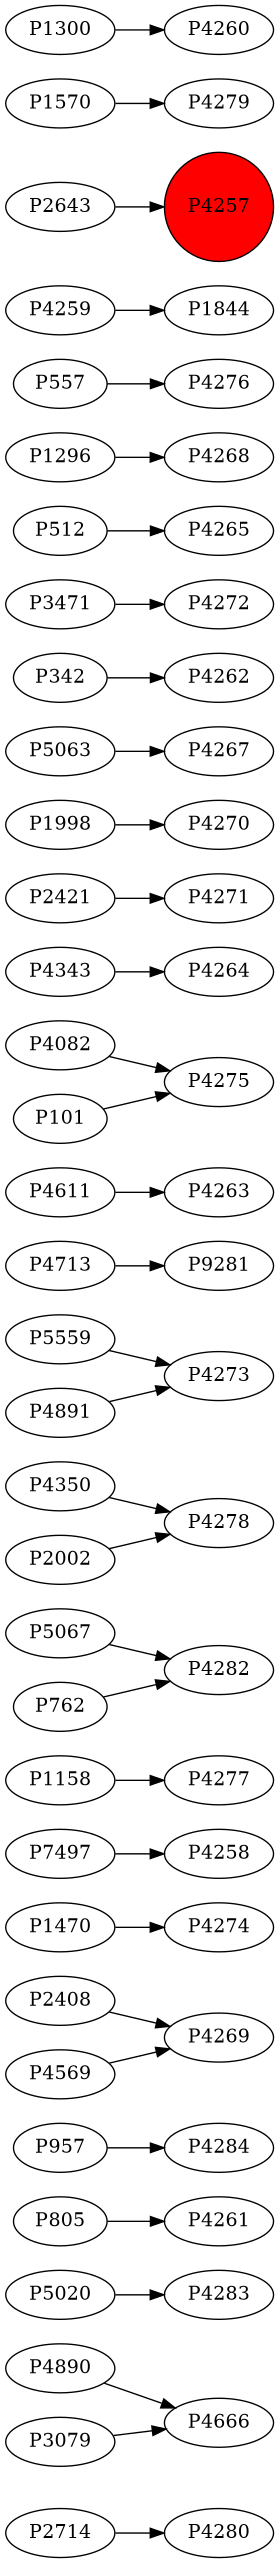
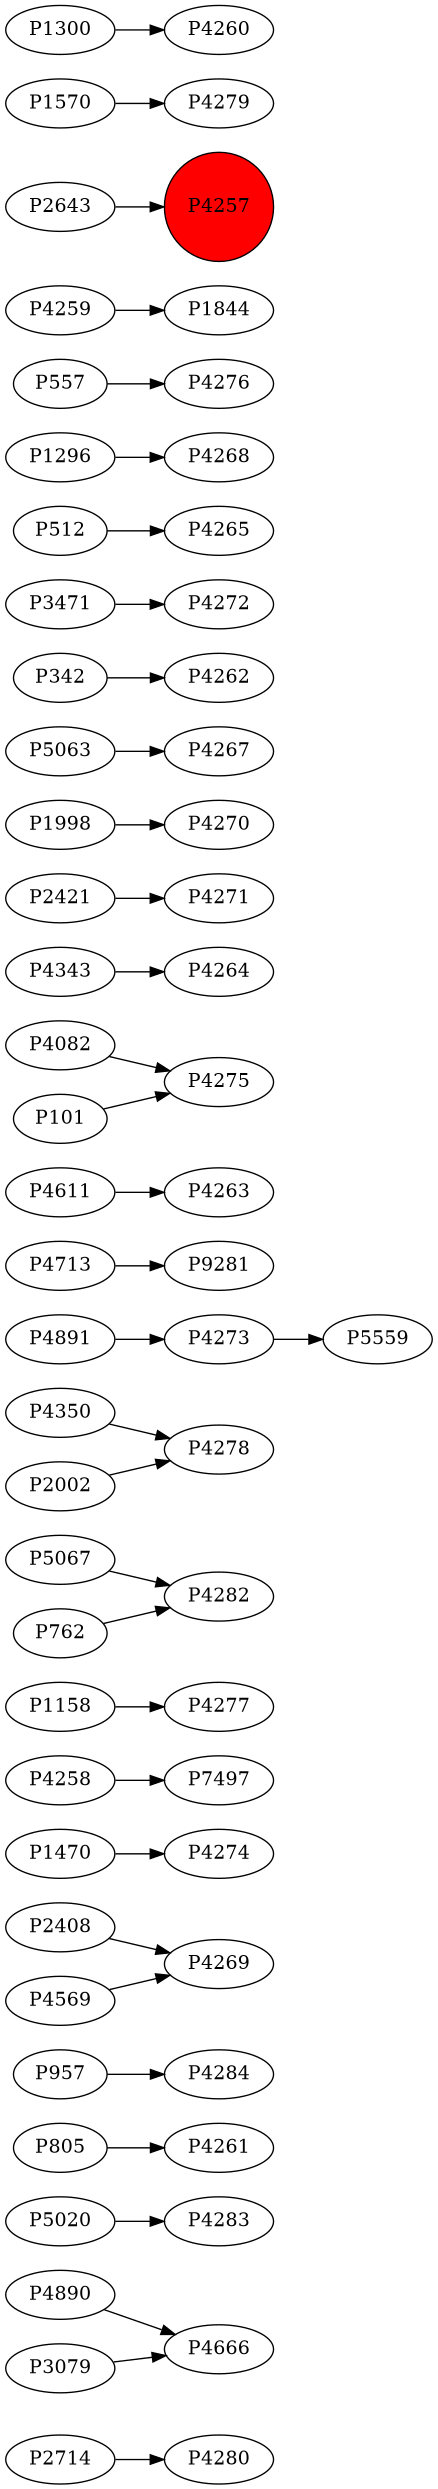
(133, 1356) -> (291, 1339)
(133, 1854) -> (133, 1780)
